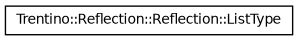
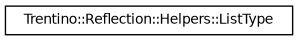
(149, 20) -> (149, 20)
